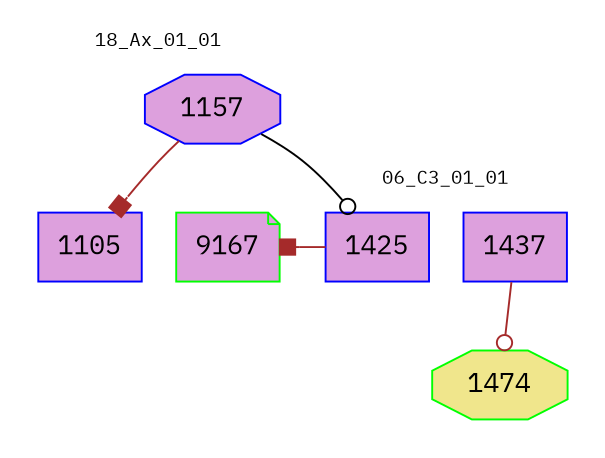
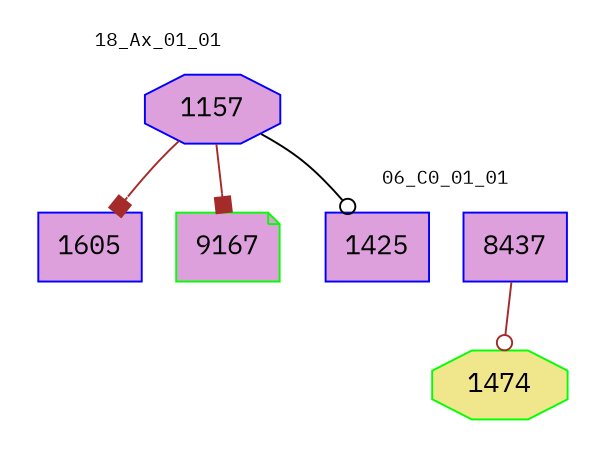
(446, 179) -> (446, 179)
(90, 247) -> (90, 247)
(312, 247) -> (219, 169)
(515, 247) -> (515, 247)
